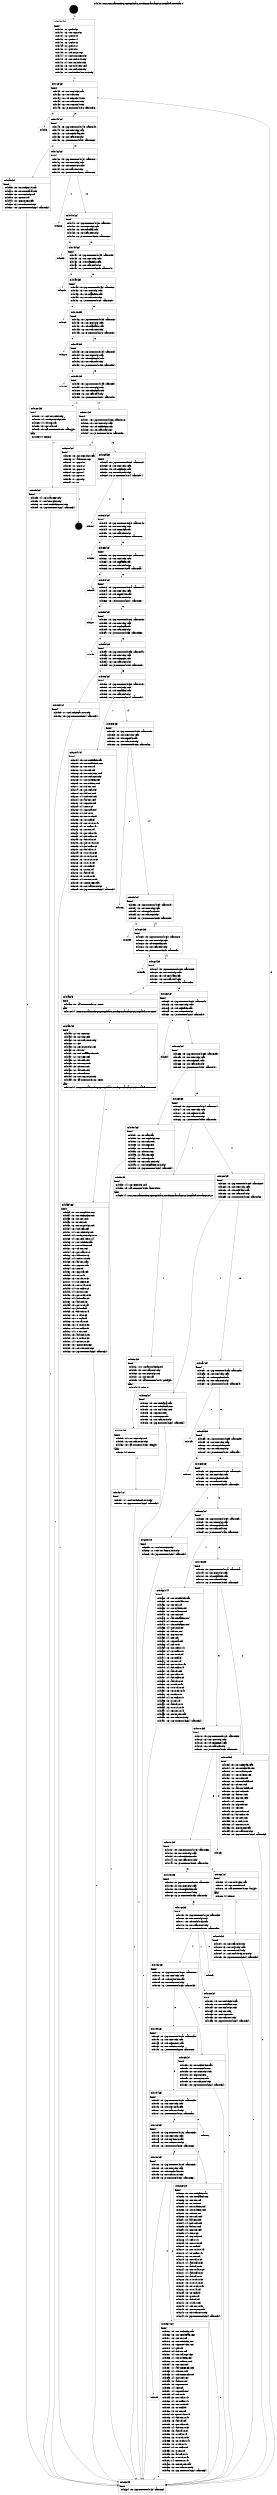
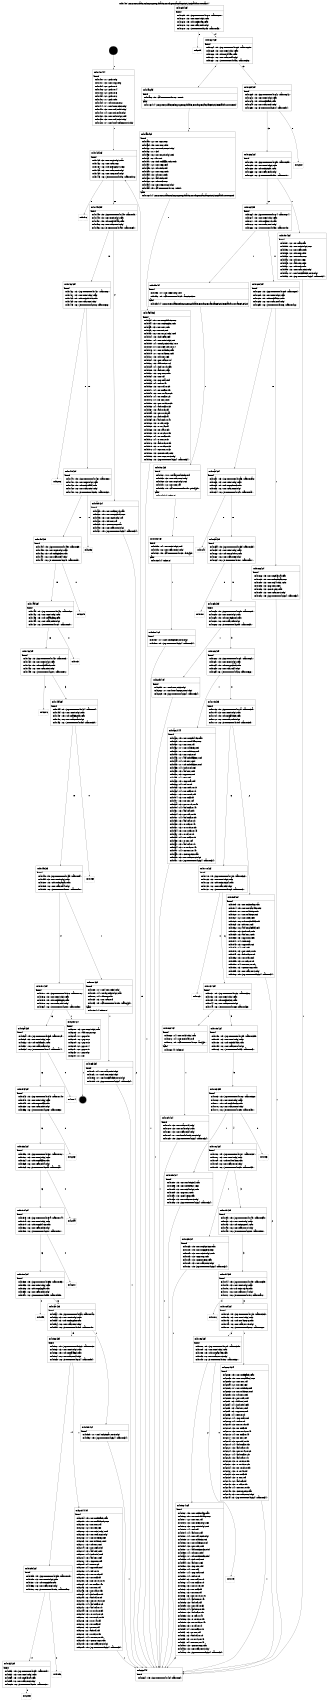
(94, 339) -> (65, 687)
(154, 924) -> none
